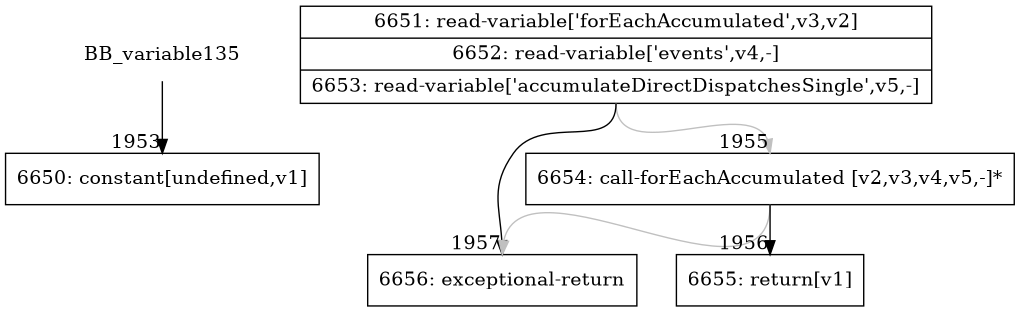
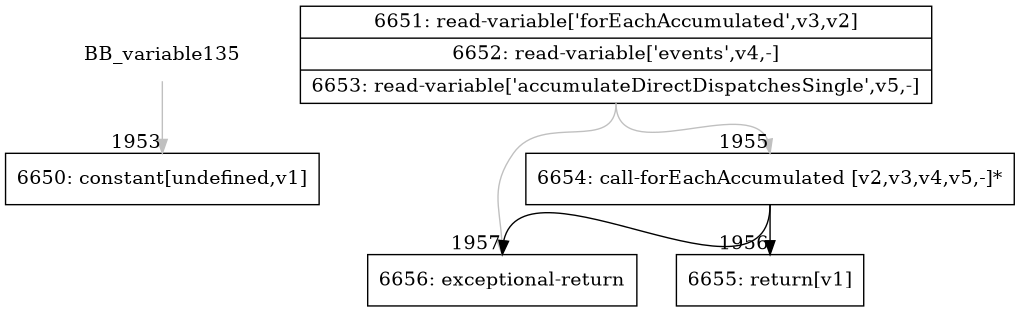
(162, 110) -> (162, 110)
(526, 142) -> (526, 142)
(643, 231) -> (643, 231)
